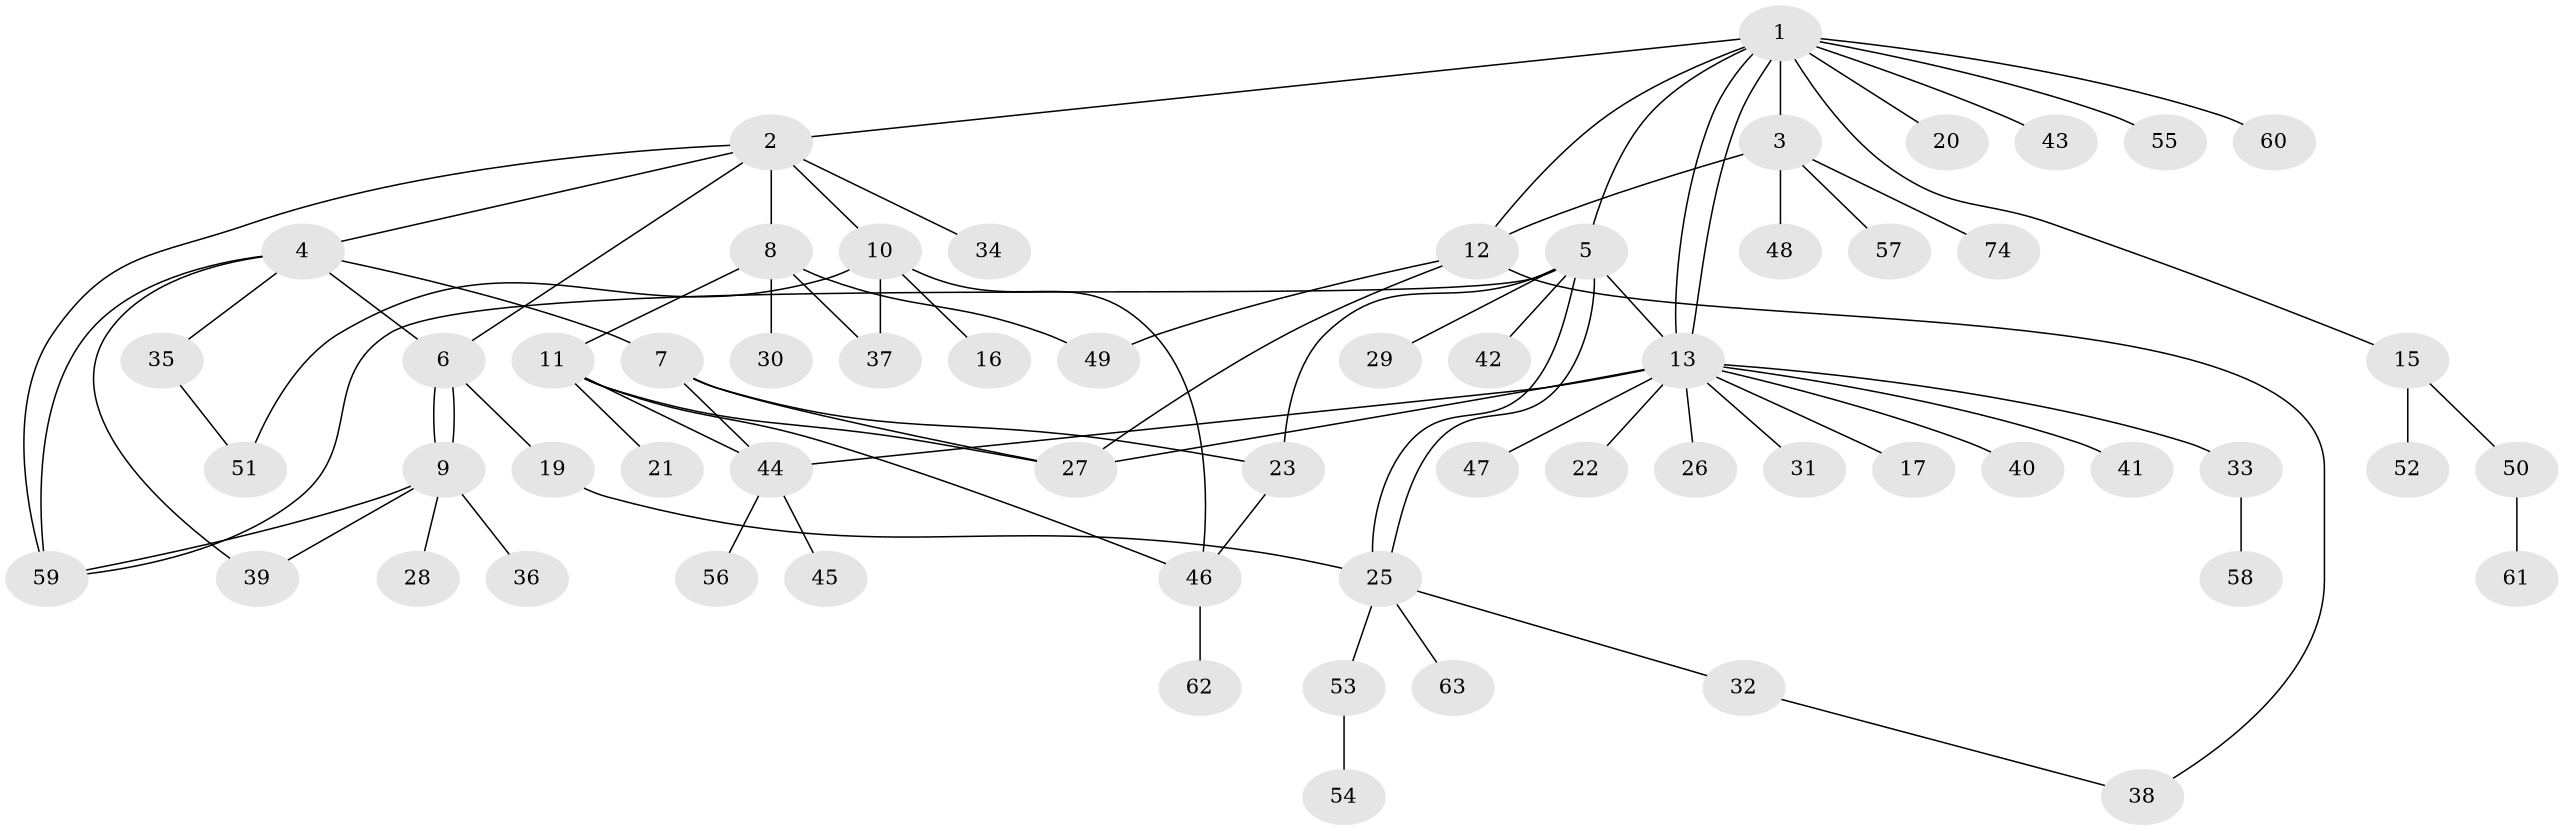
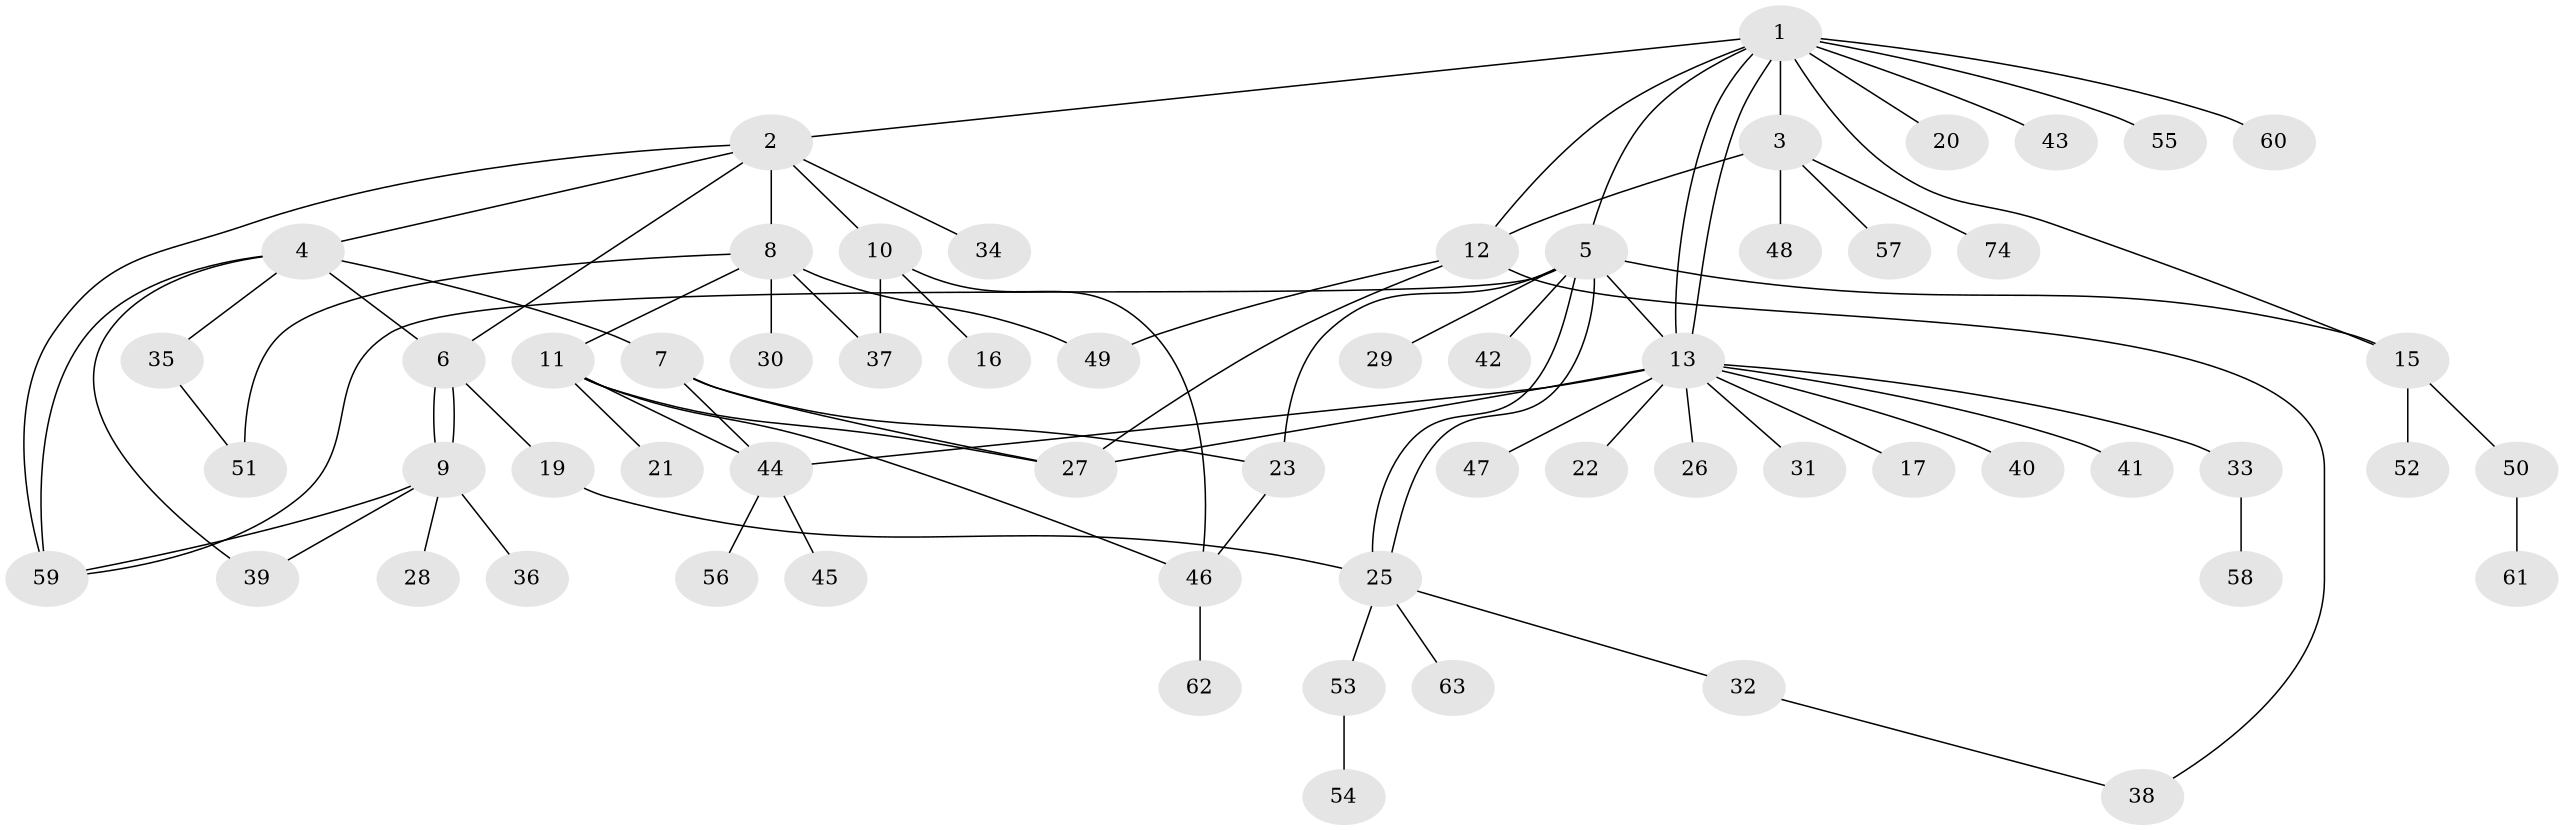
(522, 283) -> (457, 278)
none -> (2001, 295)
